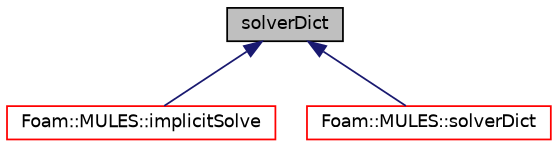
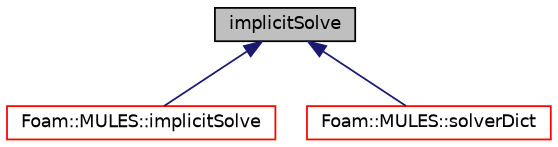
(285, 25) -> (285, 25)
